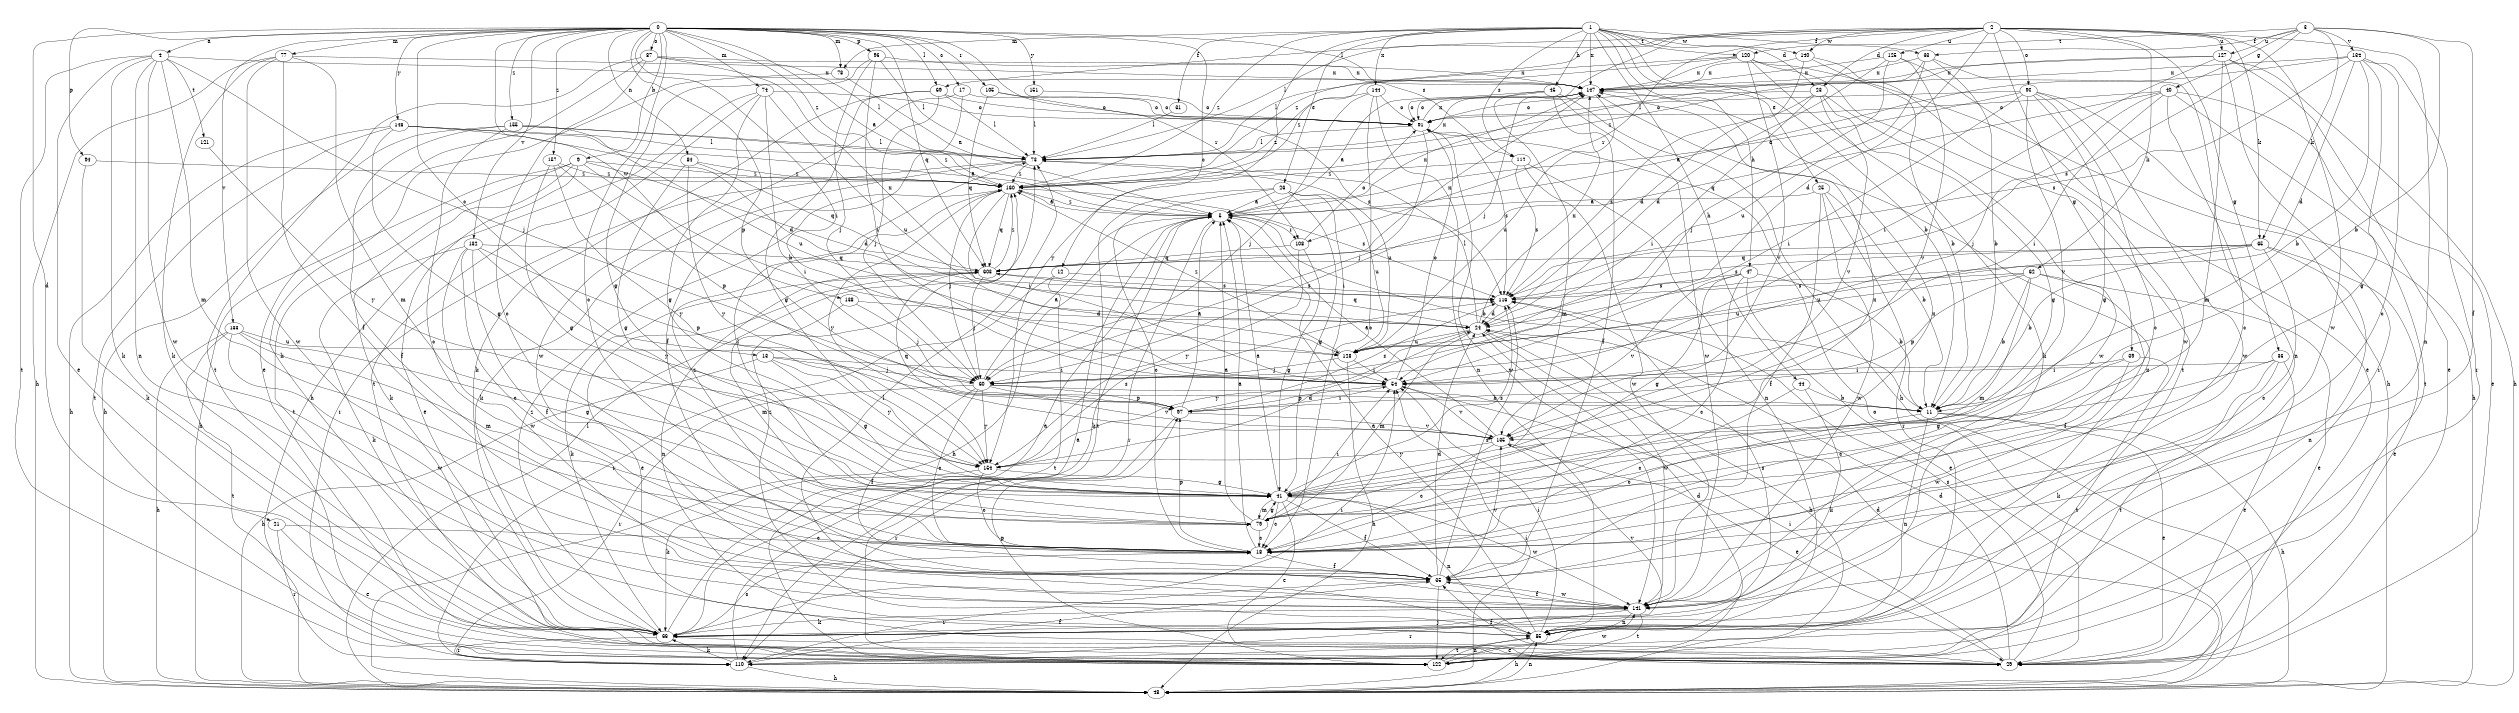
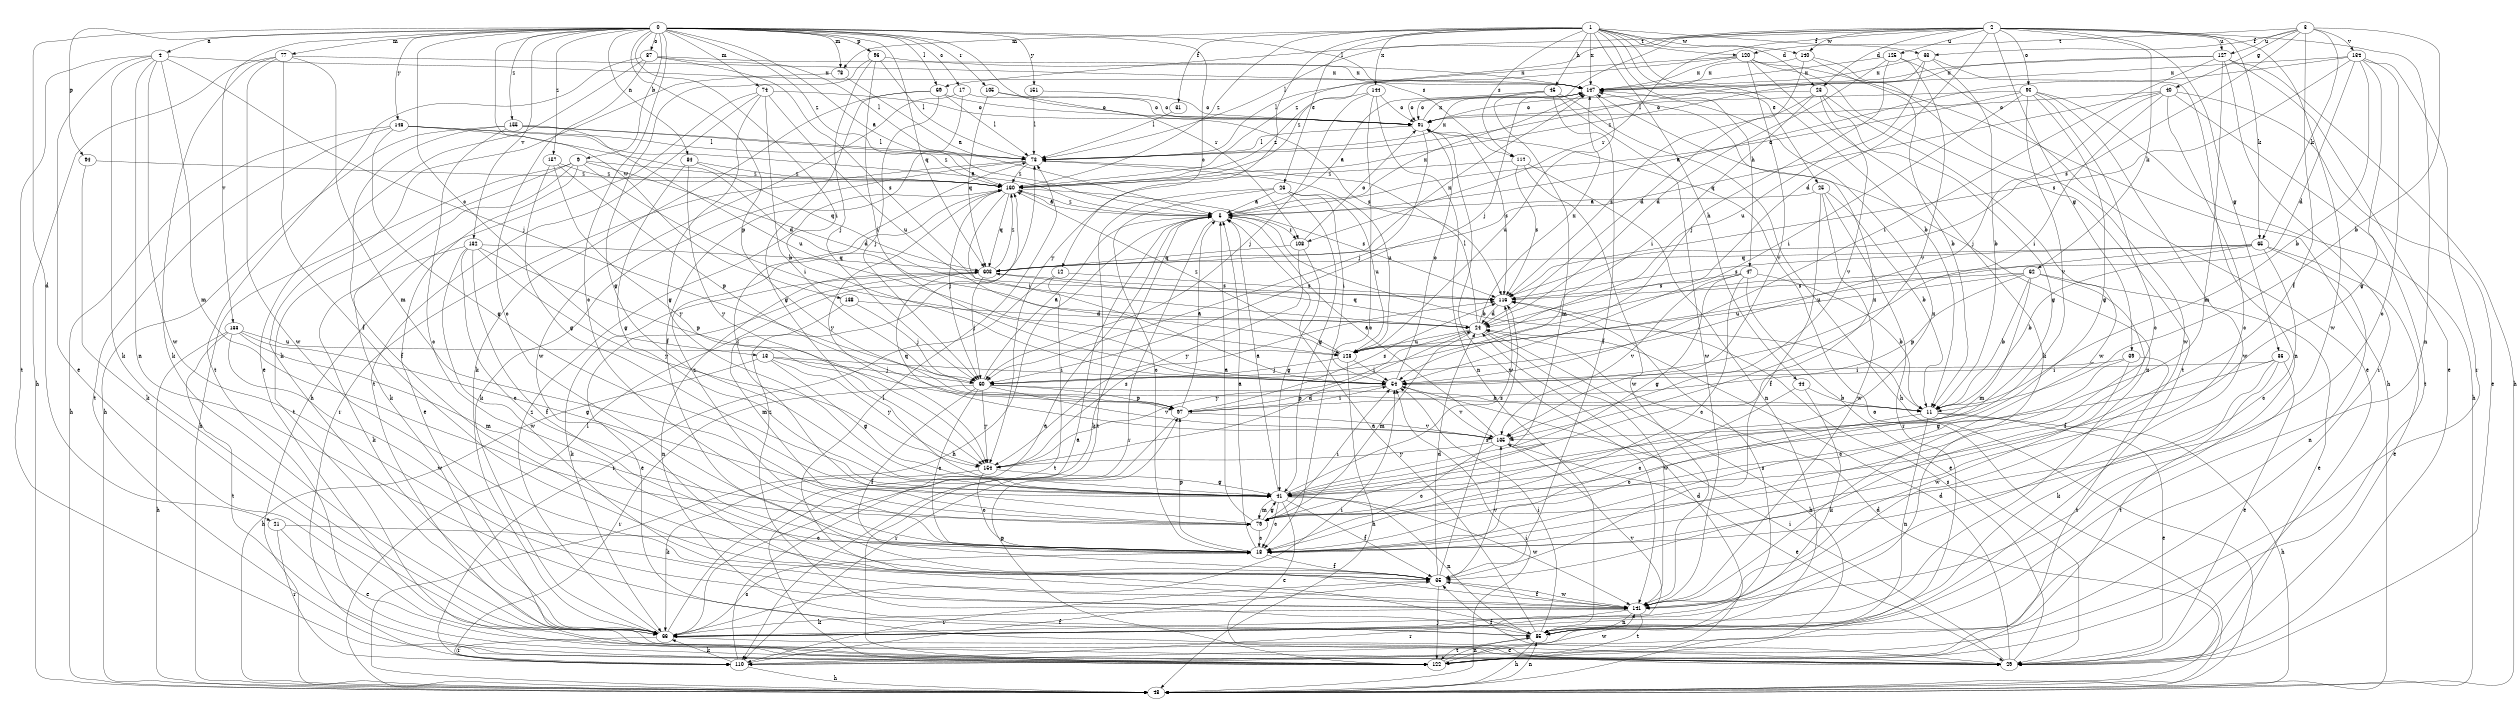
(205, 143) -> none
(890, 188) -> (890, 188)
(2241, 456) -> (1965, 455)
